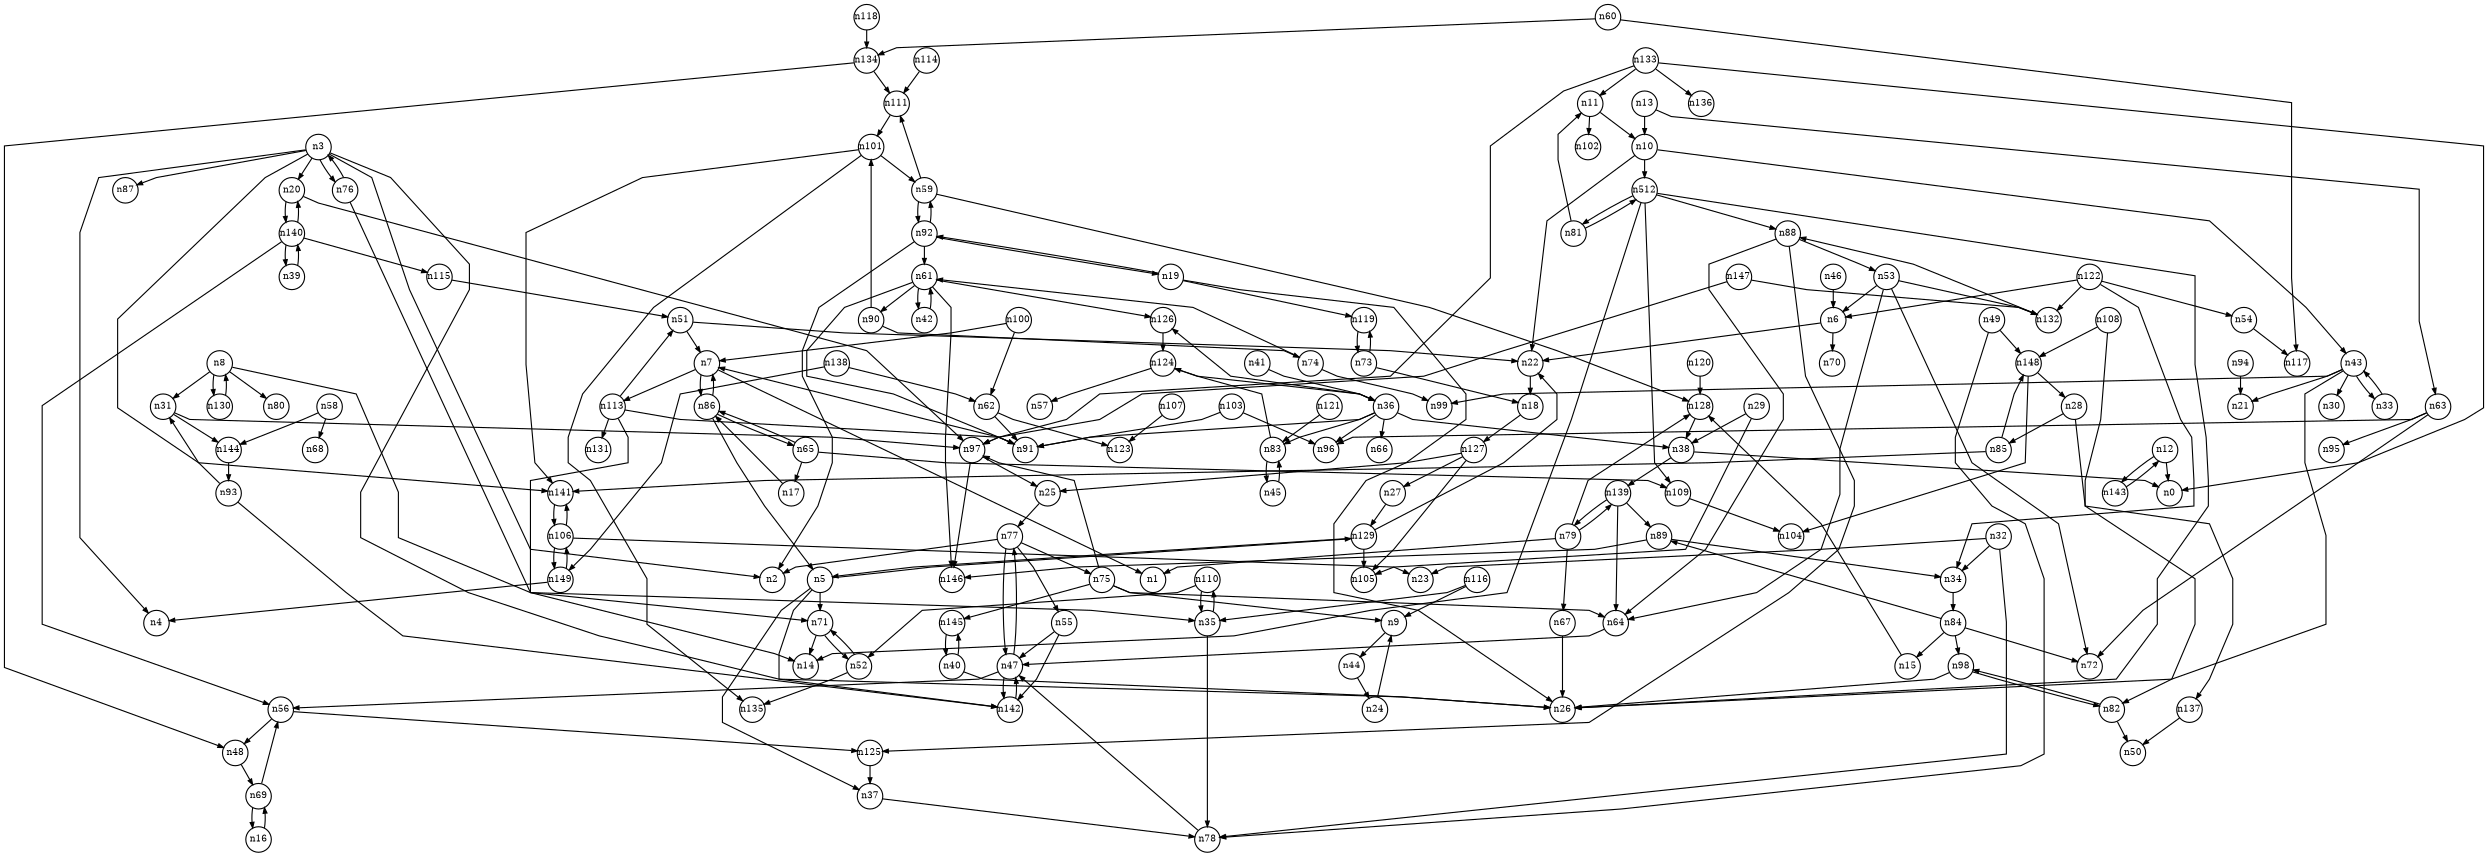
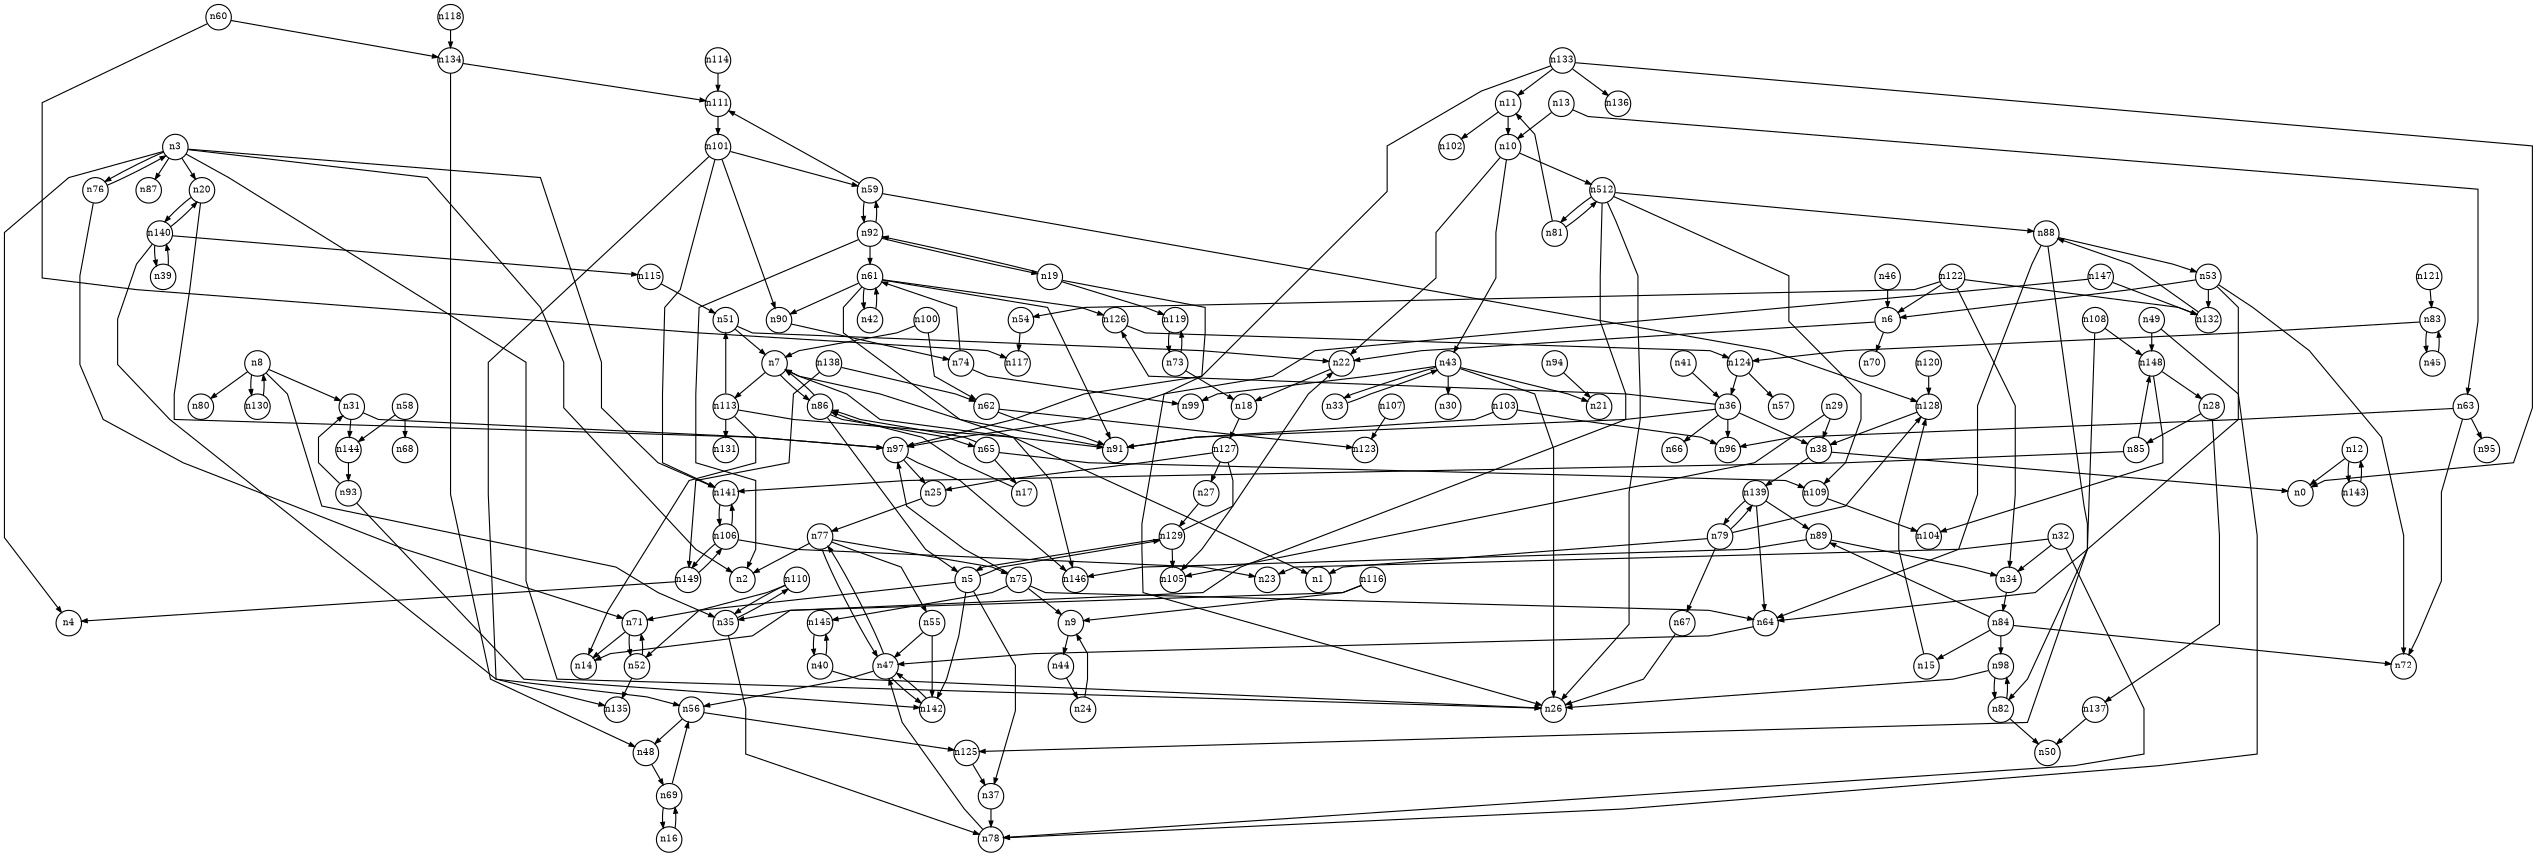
(871, 236) -> (748, 231)
(1330, 428) -> none
